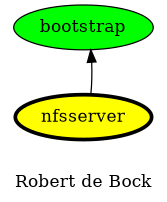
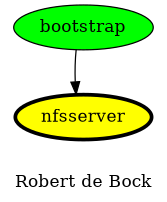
(92, 78) -> (75, 66)
